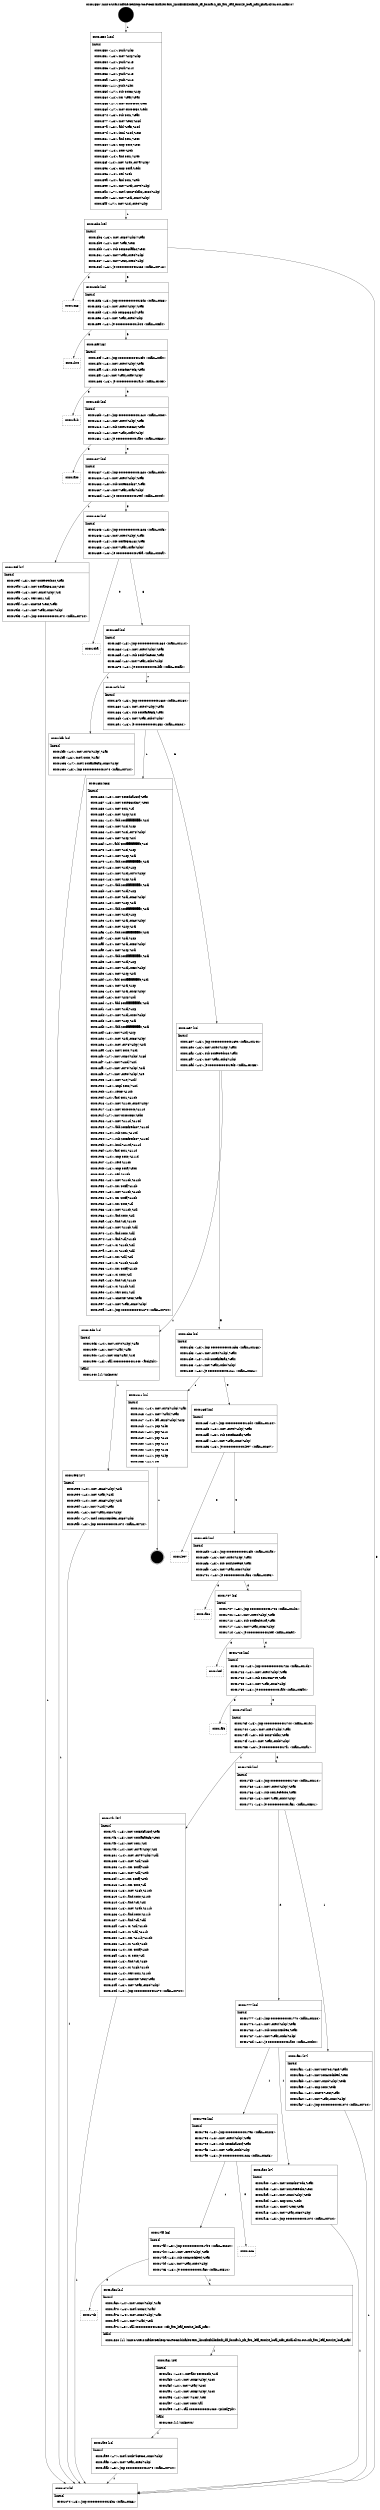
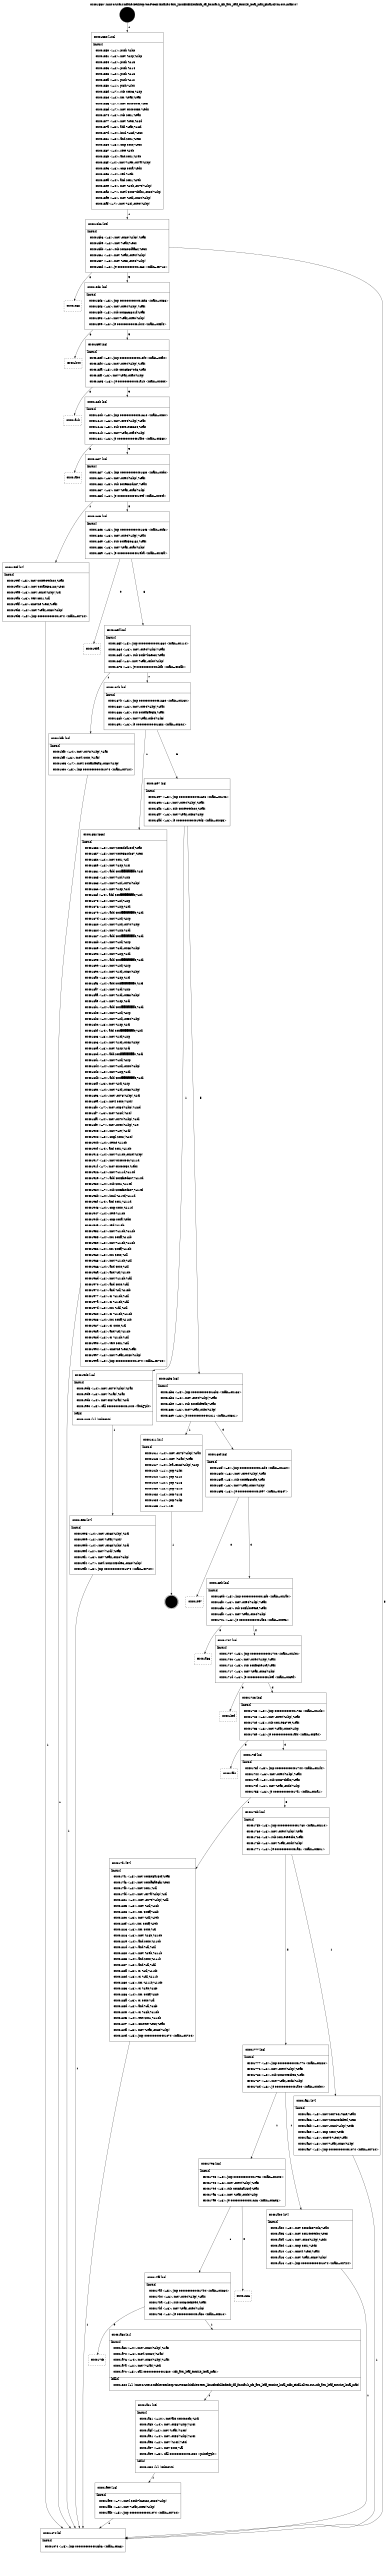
none -> (67, 1905)
